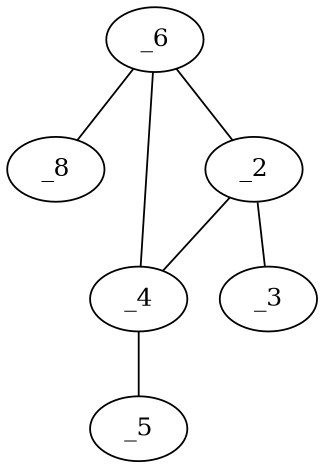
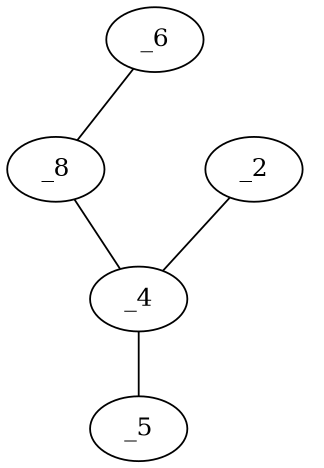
(204, 105) -> none
(147, 169) -> (97, 234)
(268, 299) -> none
